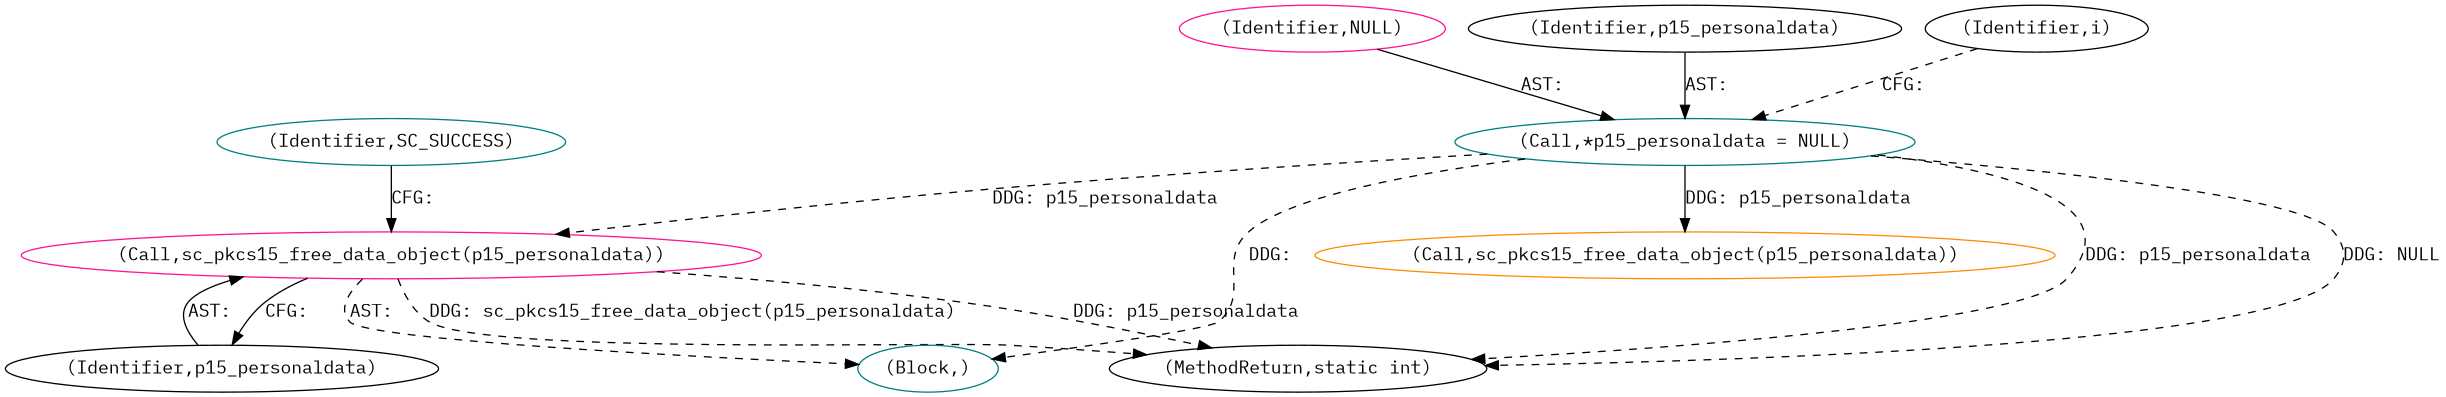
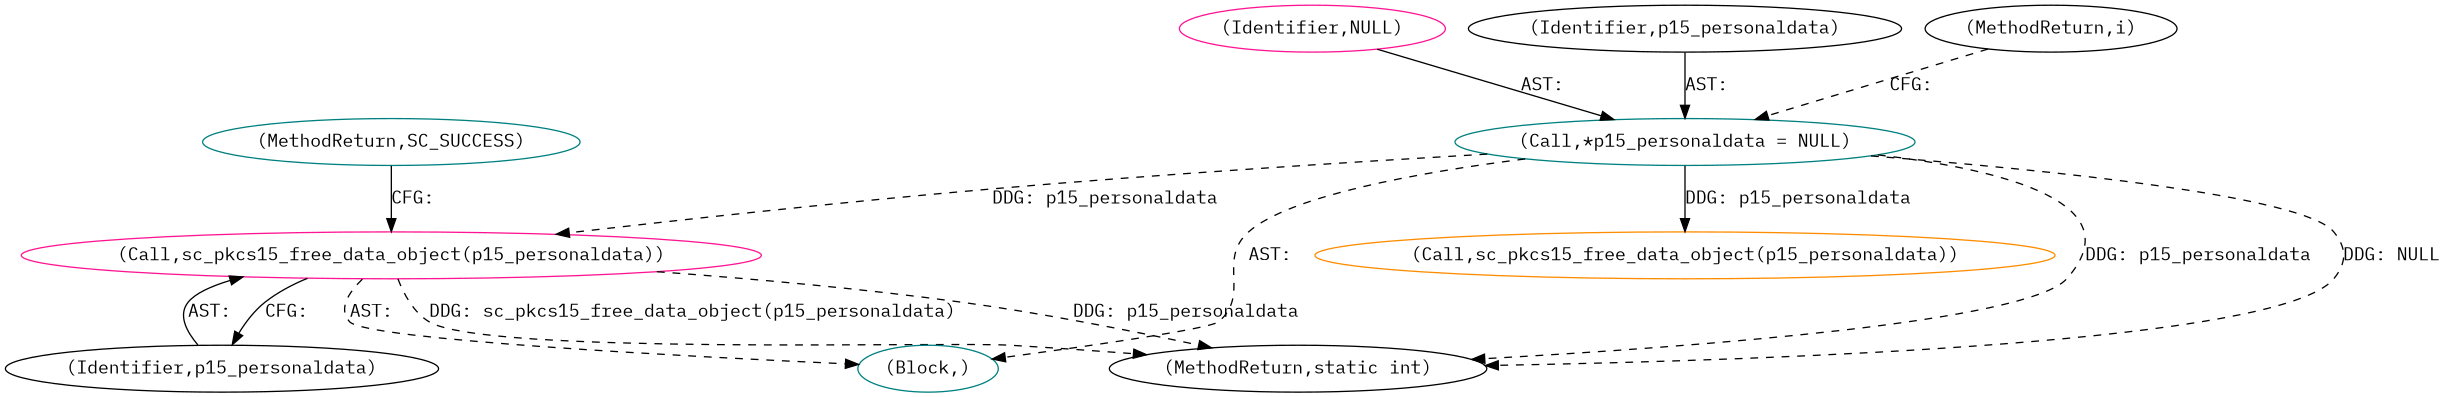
(2037, 29) -> (2051, 29)
(391, 142) -> (391, 142)
(1276, 255) -> (1276, 255)
